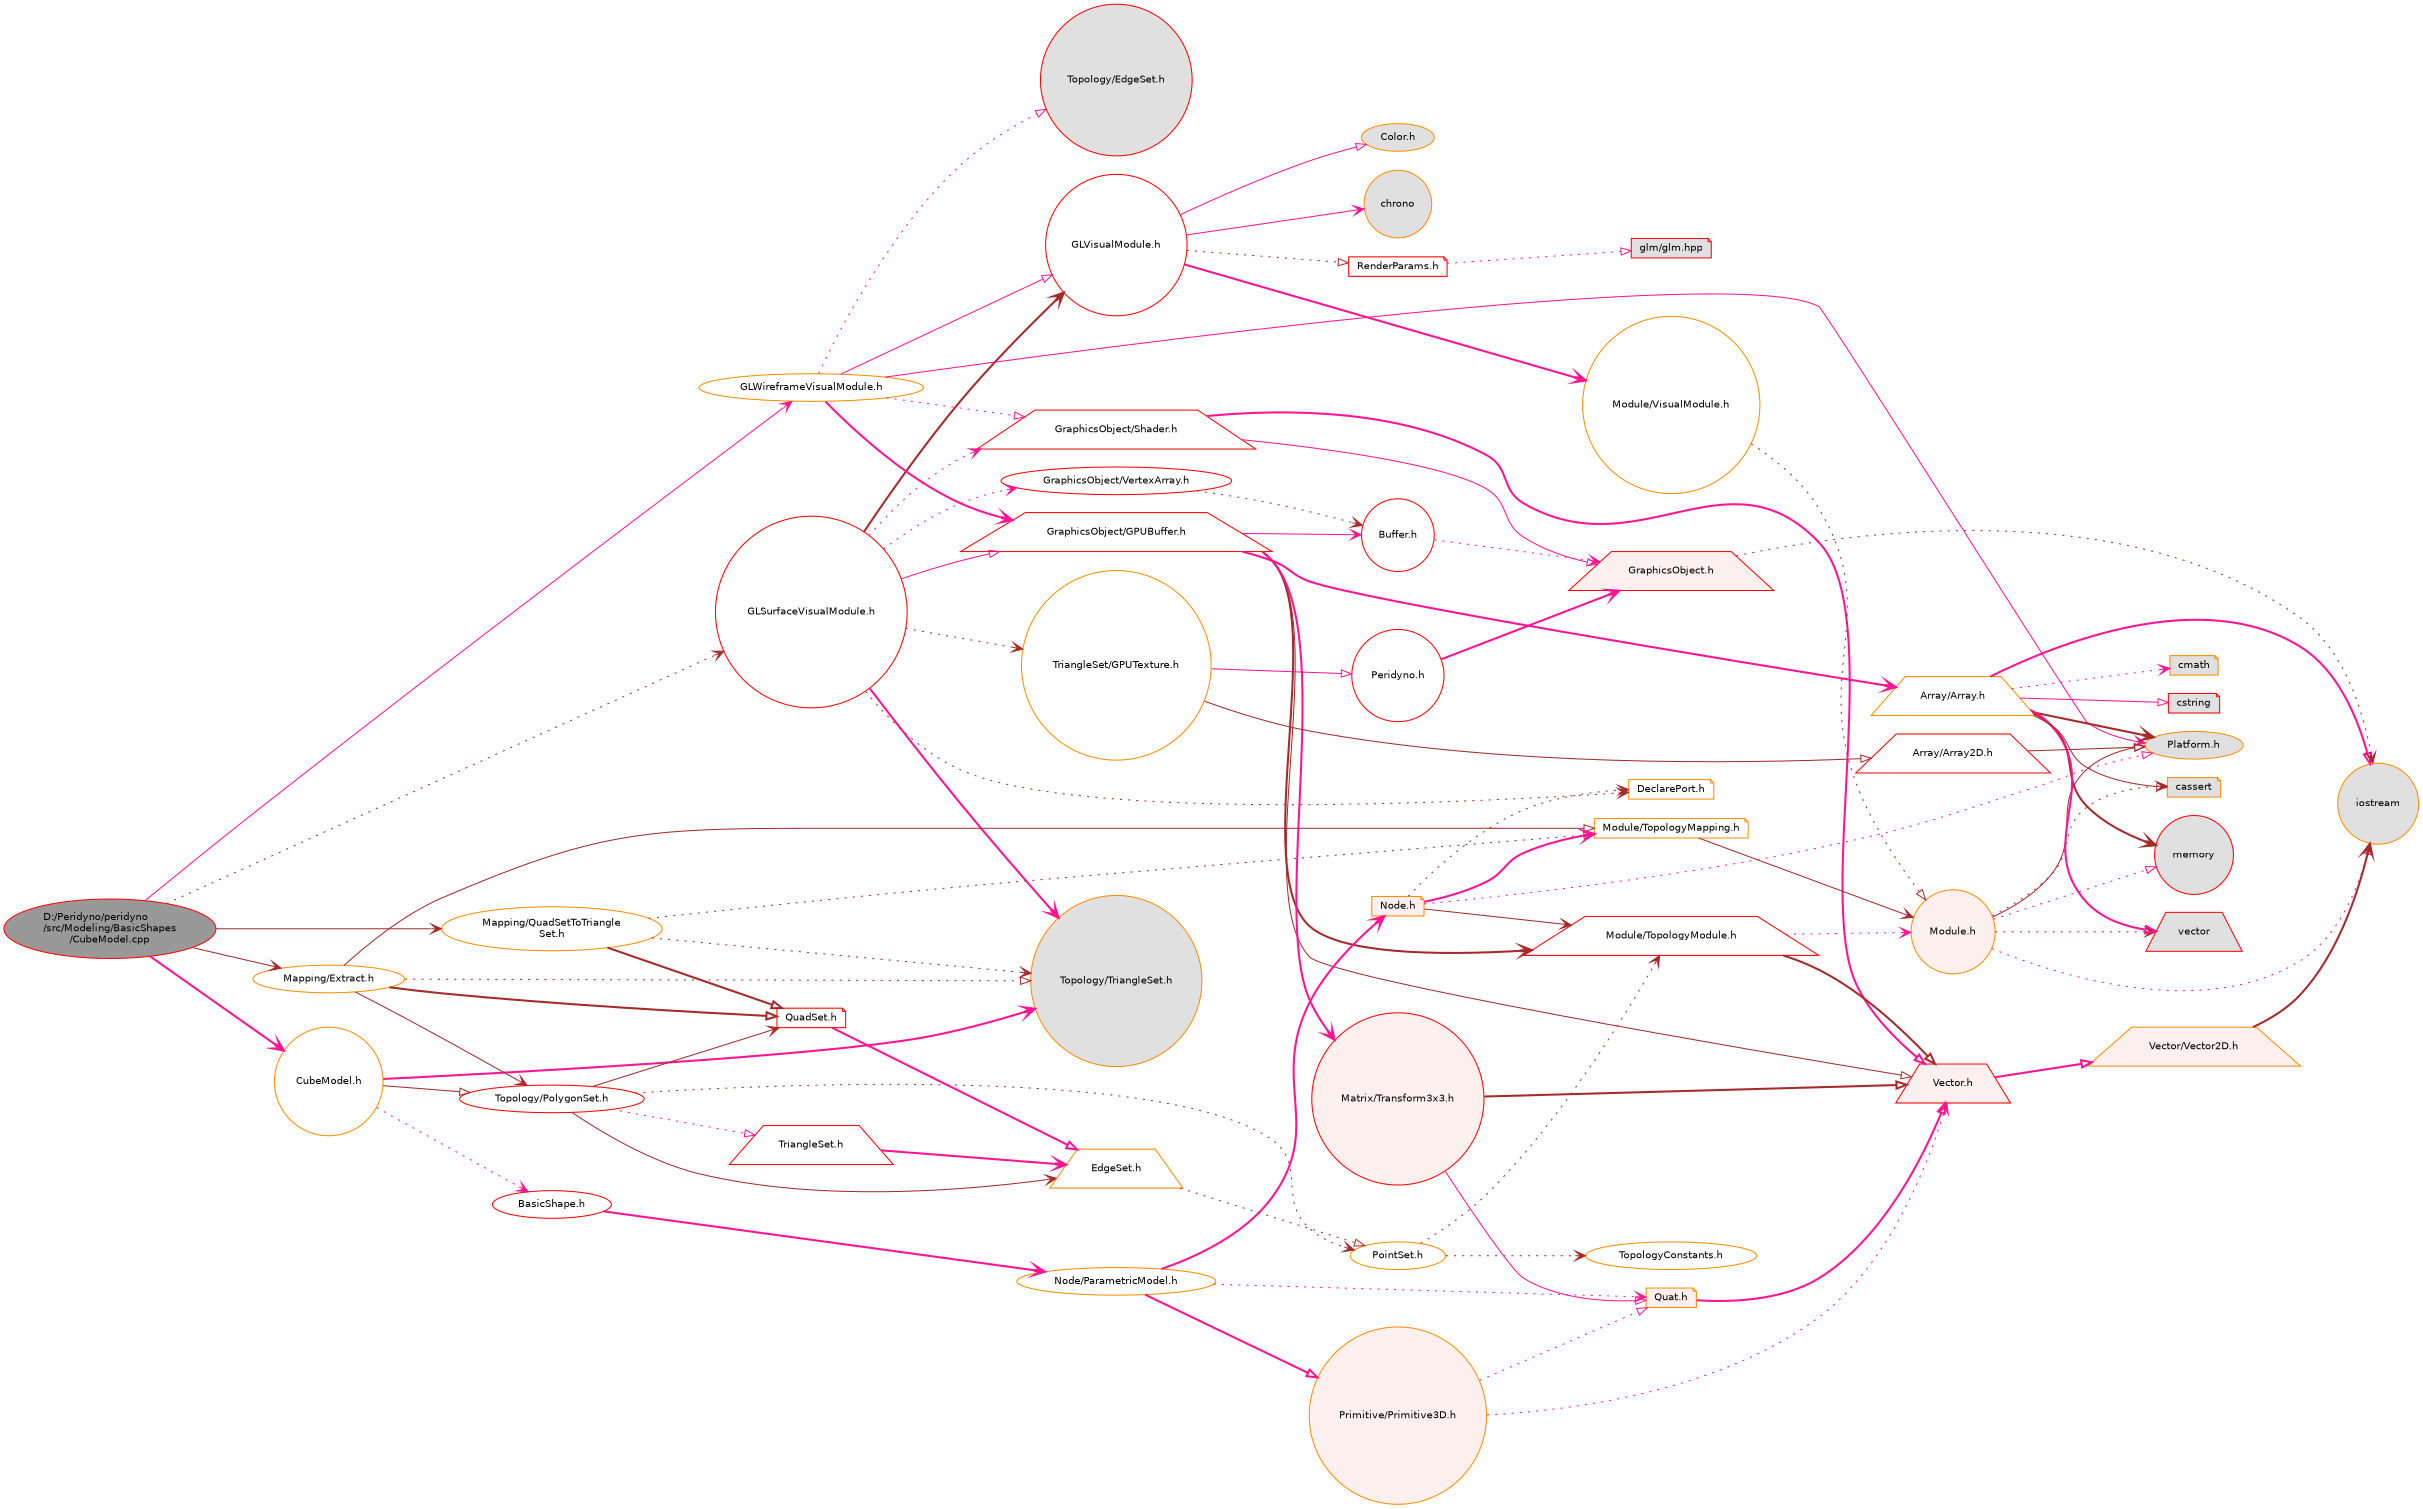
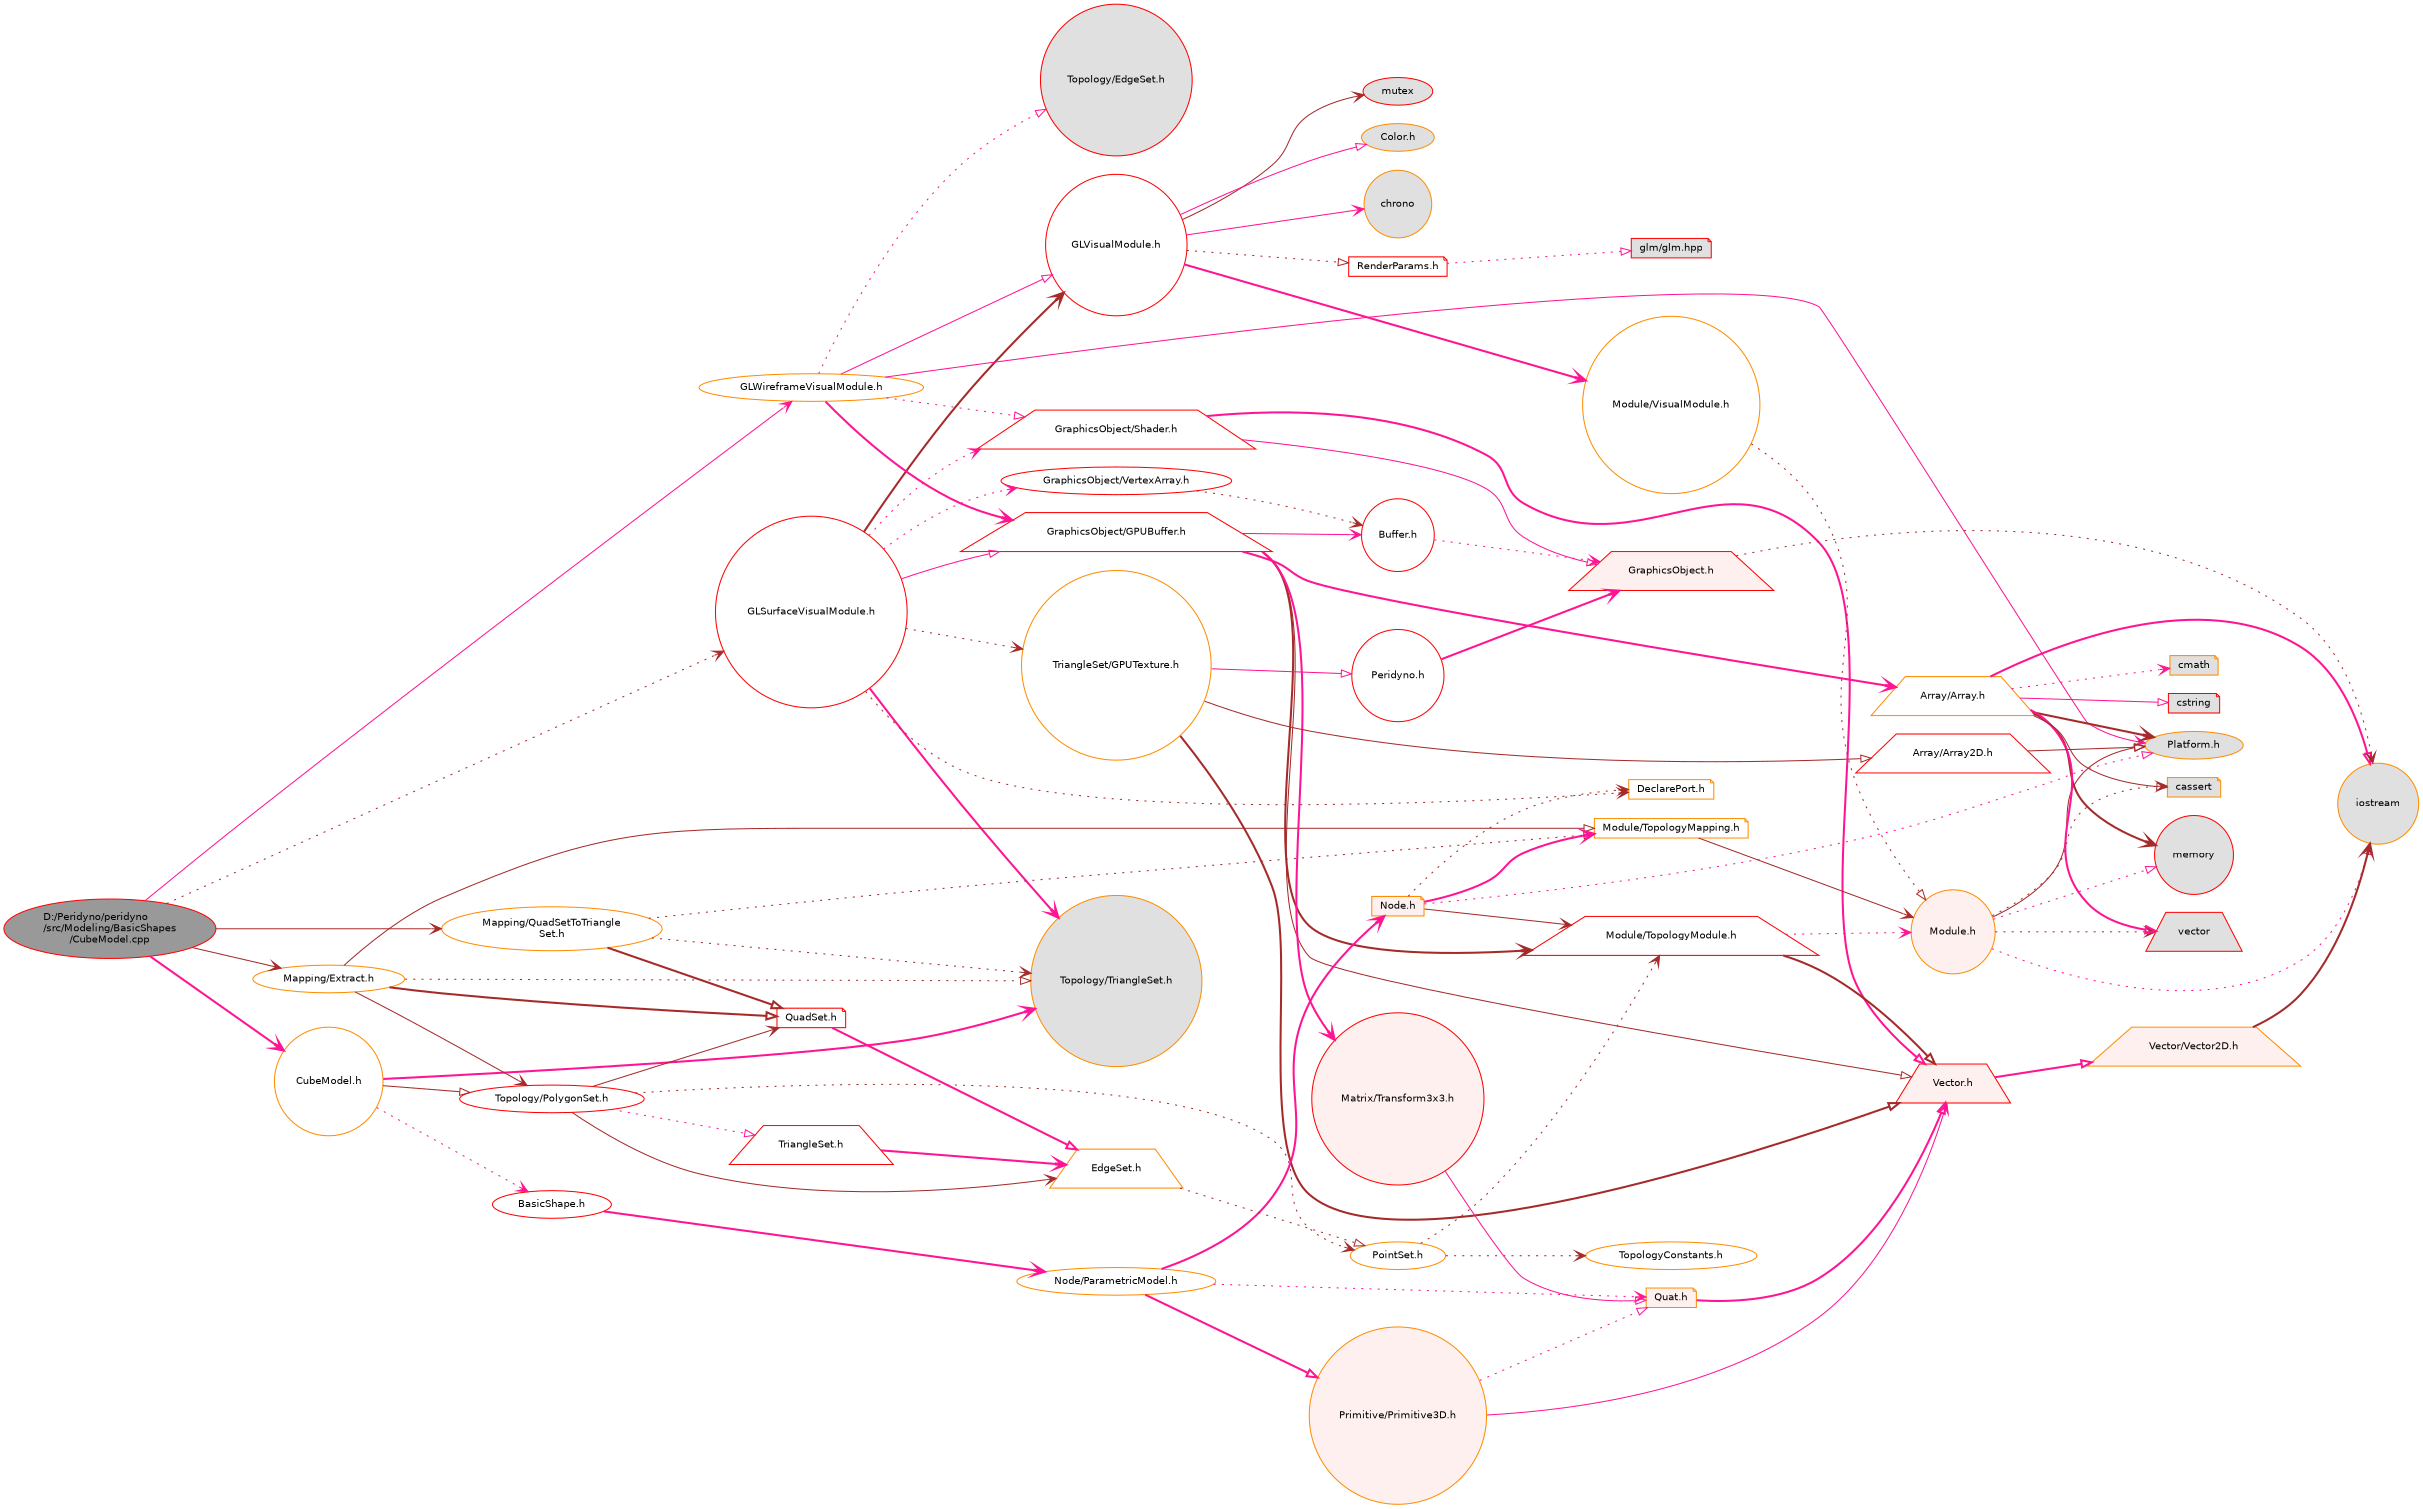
none -> (1398, 91)
(1690, 1091) -> (1359, 1215)
(1773, 1346) -> (1773, 1346)
